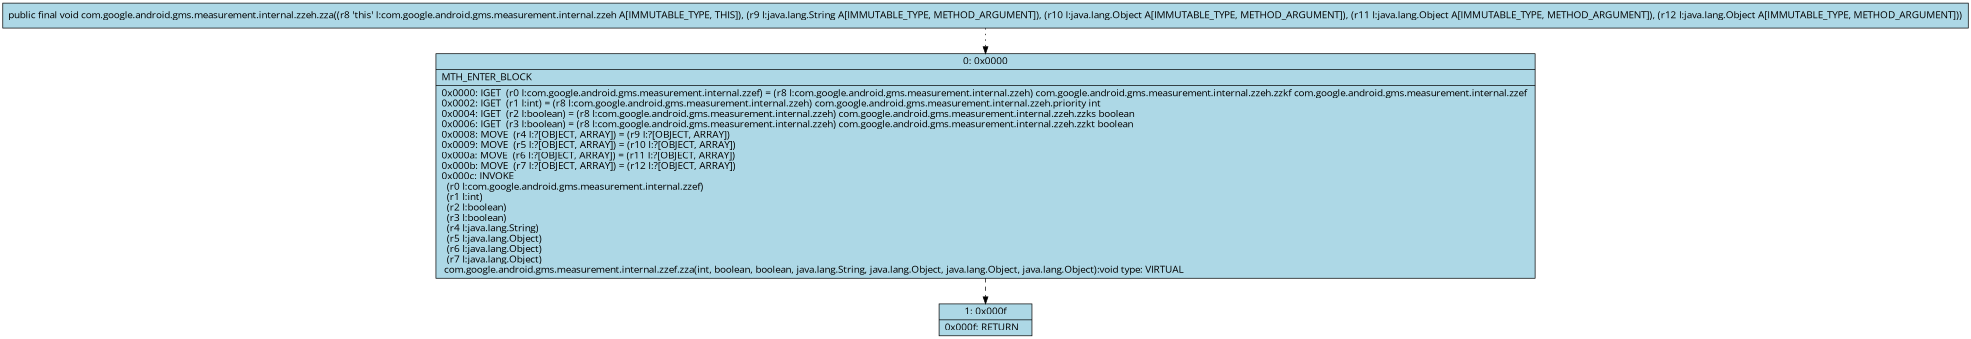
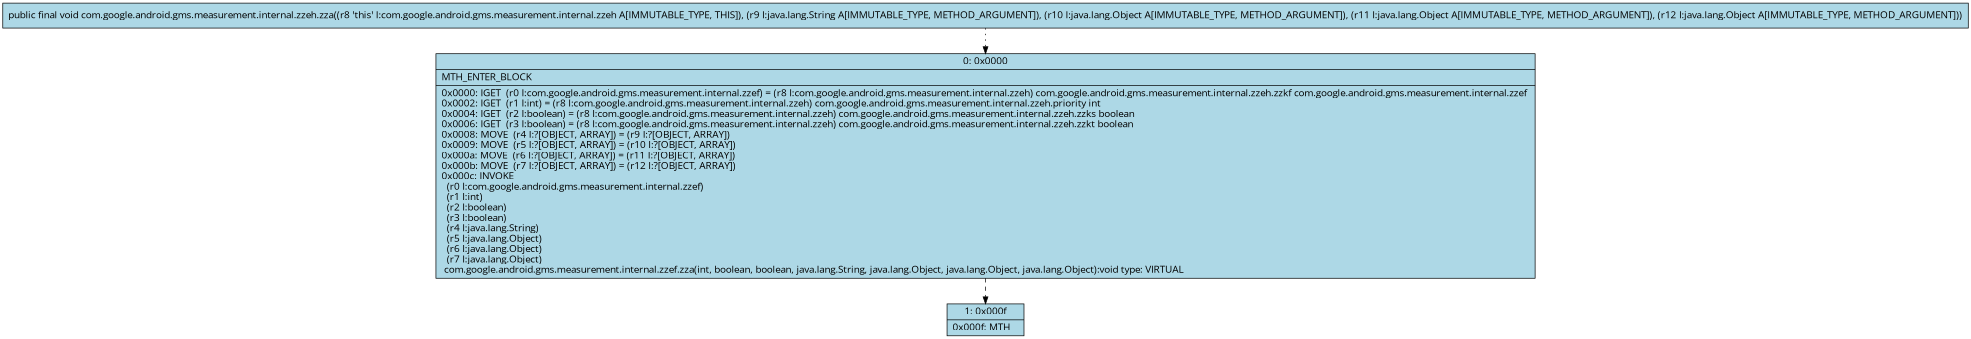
(986, 327) -> (986, 327)
